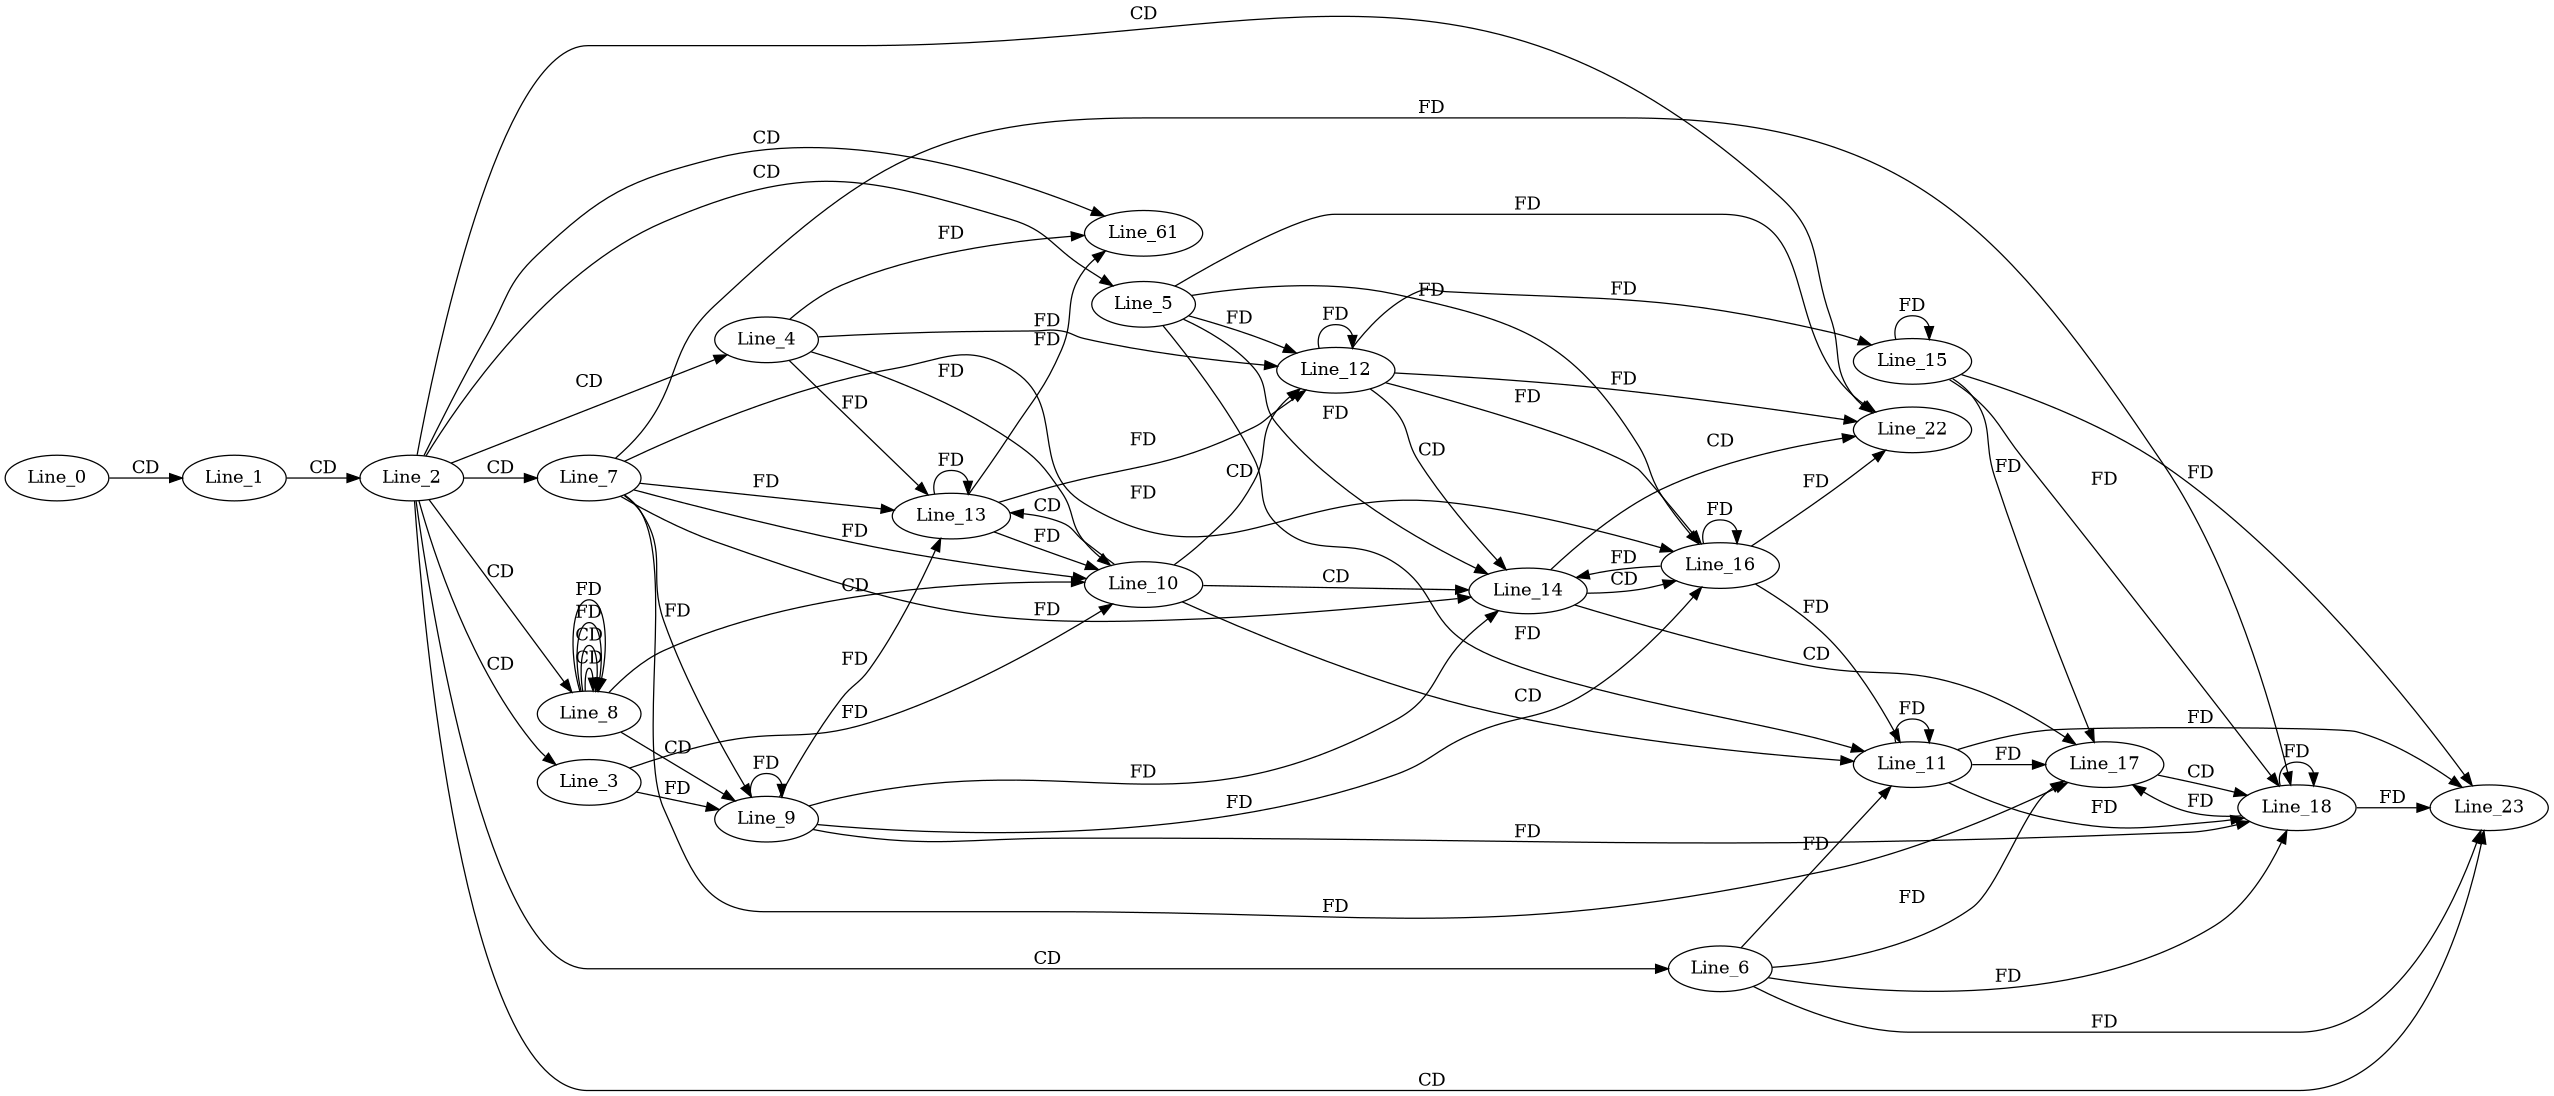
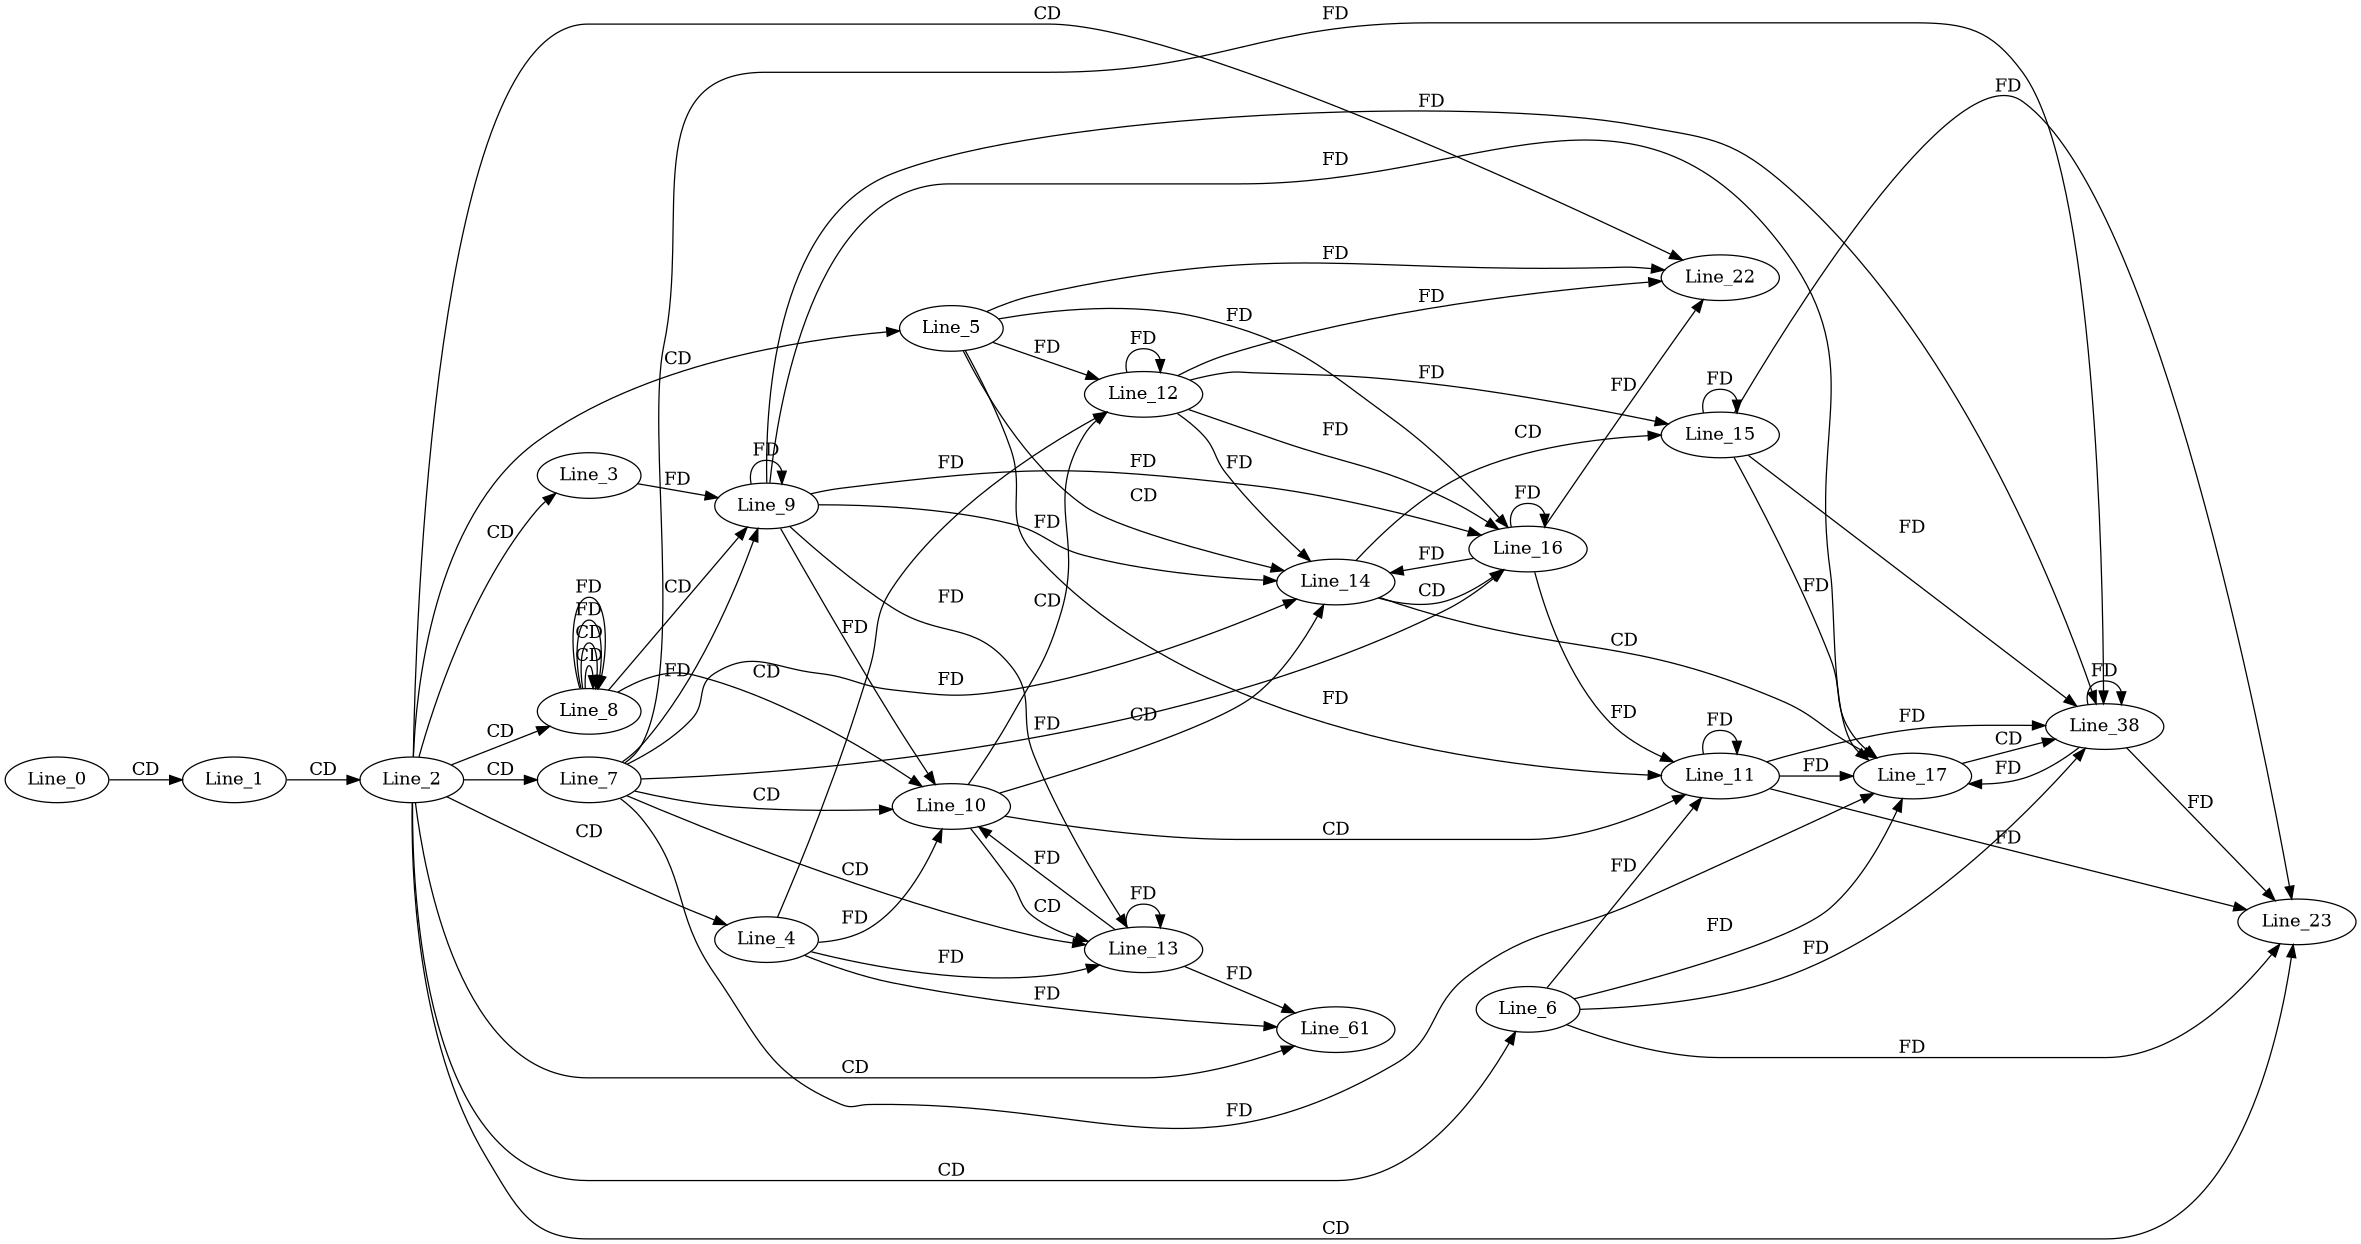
none -> (1412, 165)
(1336, 414) -> (1144, 496)
(1432, 451) -> (1240, 463)
(1152, 464) -> none
(1685, 479) -> (1488, 465)
(767, 482) -> (855, 871)
(855, 532) -> (767, 796)
(875, 721) -> (852, 652)
(2297, 808) -> (2105, 727)
